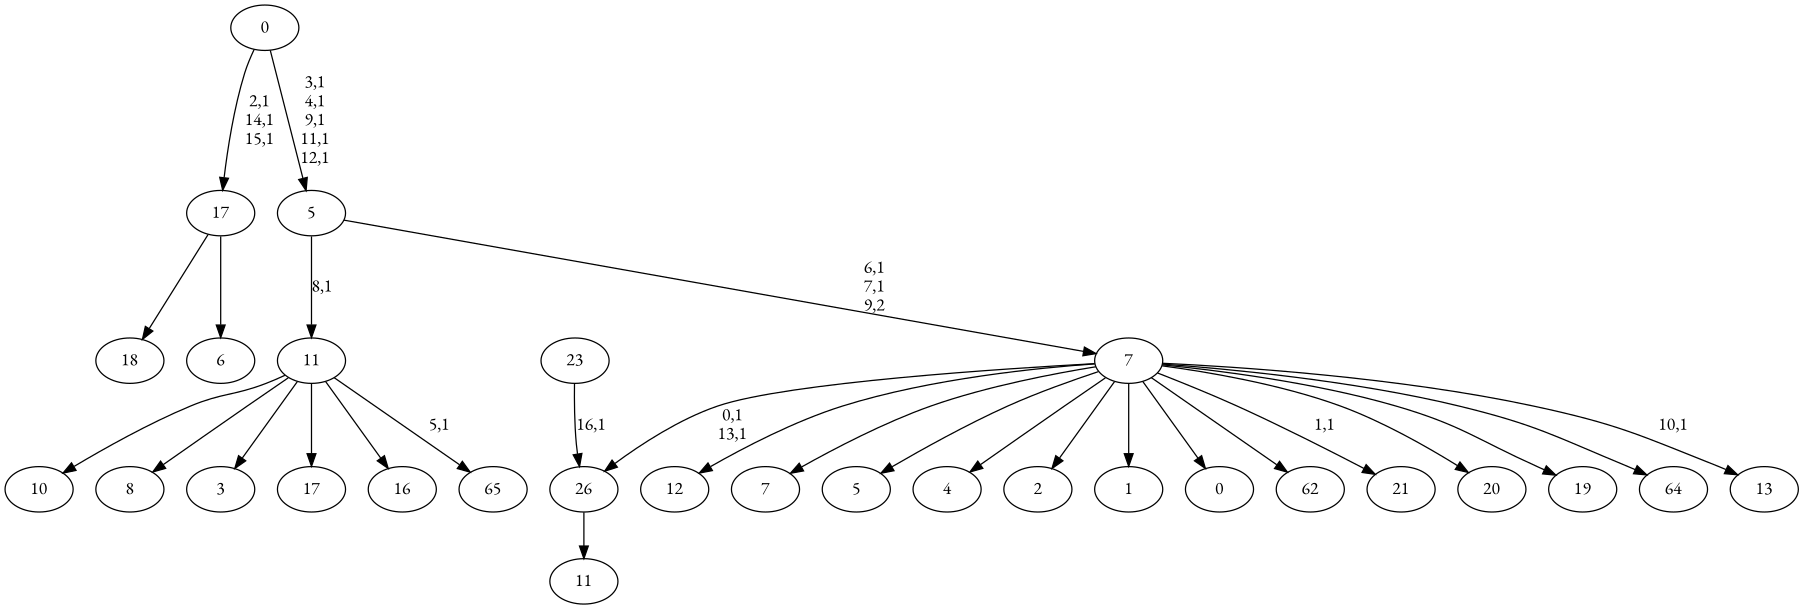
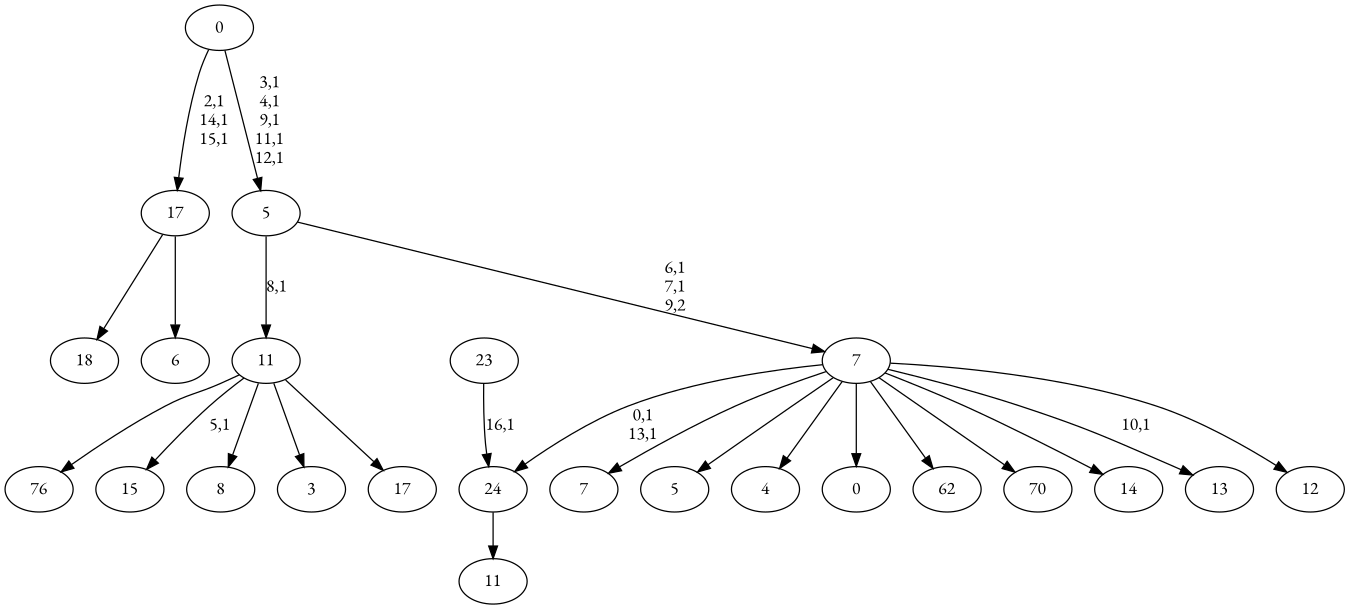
(39, 489) -> none
(402, 489) -> (39, 489)
(493, 489) -> (130, 489)
(584, 489) -> (493, 489)
(1038, 489) -> none
(1129, 489) -> none
(1401, 489) -> none
(1492, 489) -> (1038, 489)
(1583, 489) -> none
(1673, 489) -> (1129, 489)
